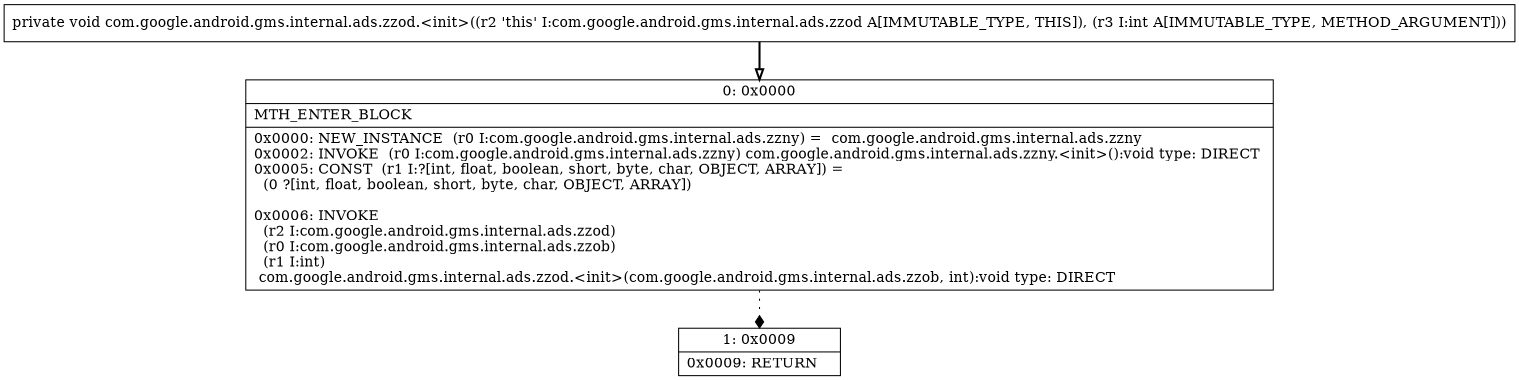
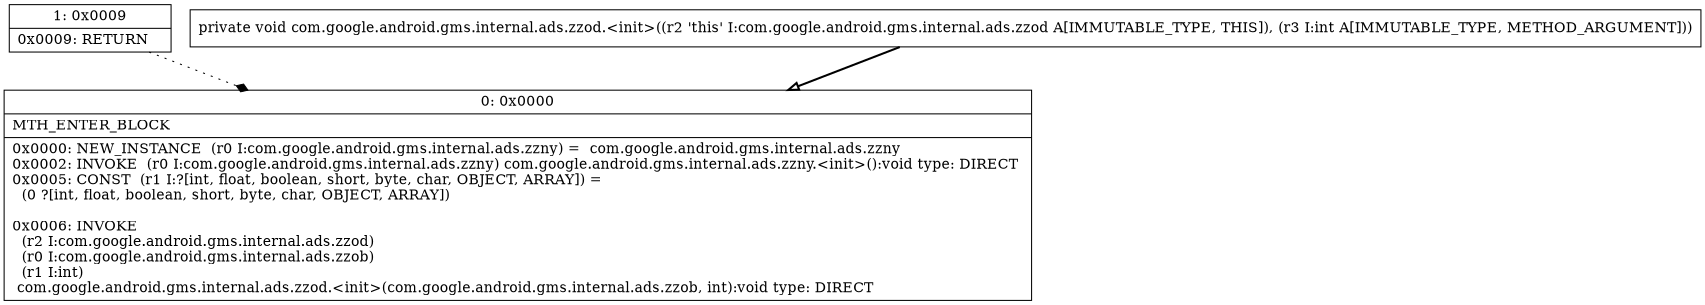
(760, 303) -> (193, 69)
